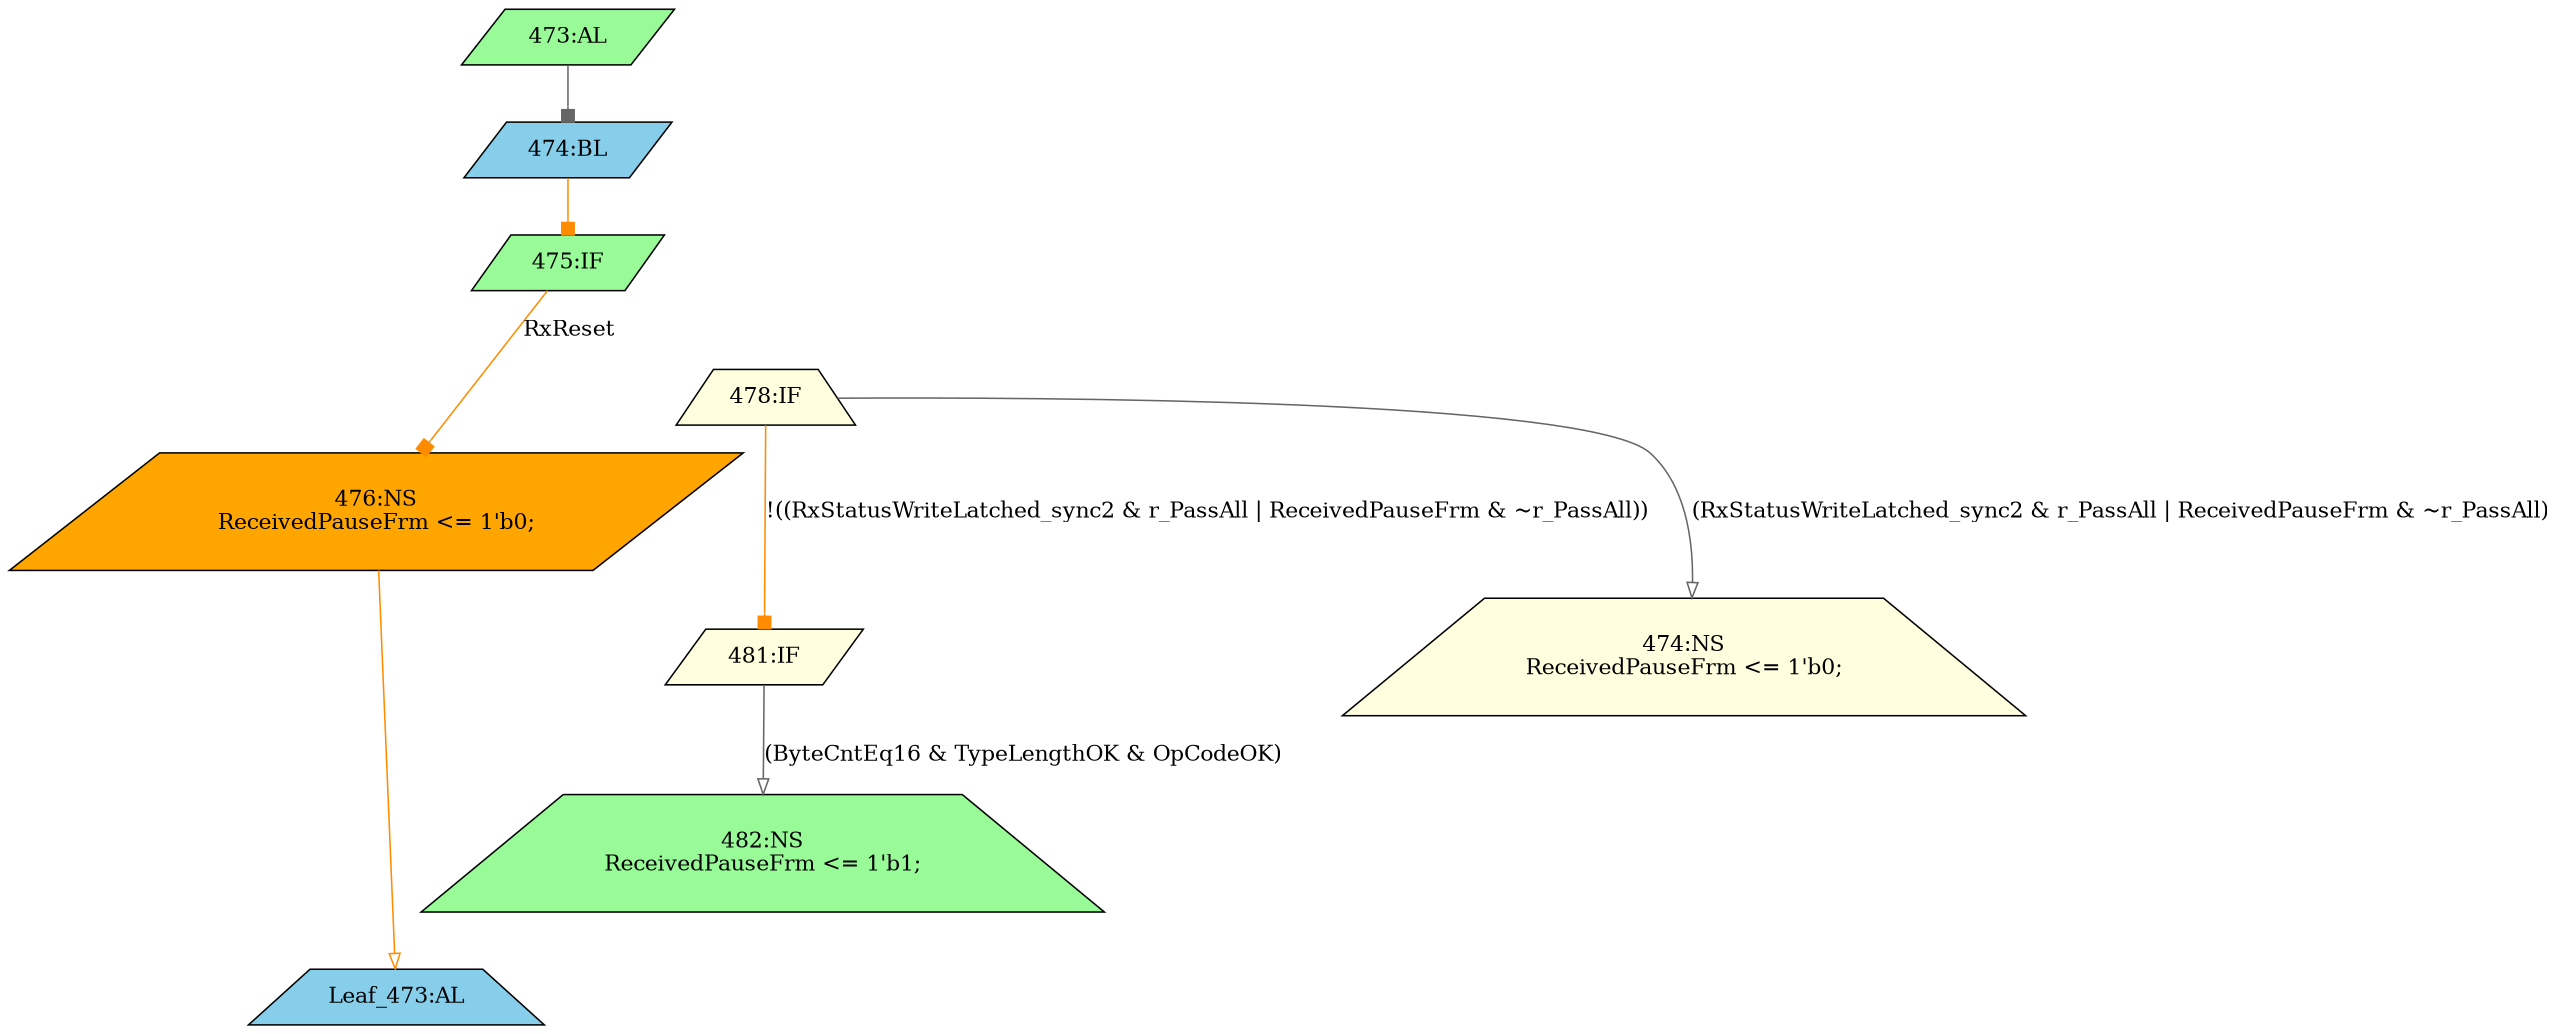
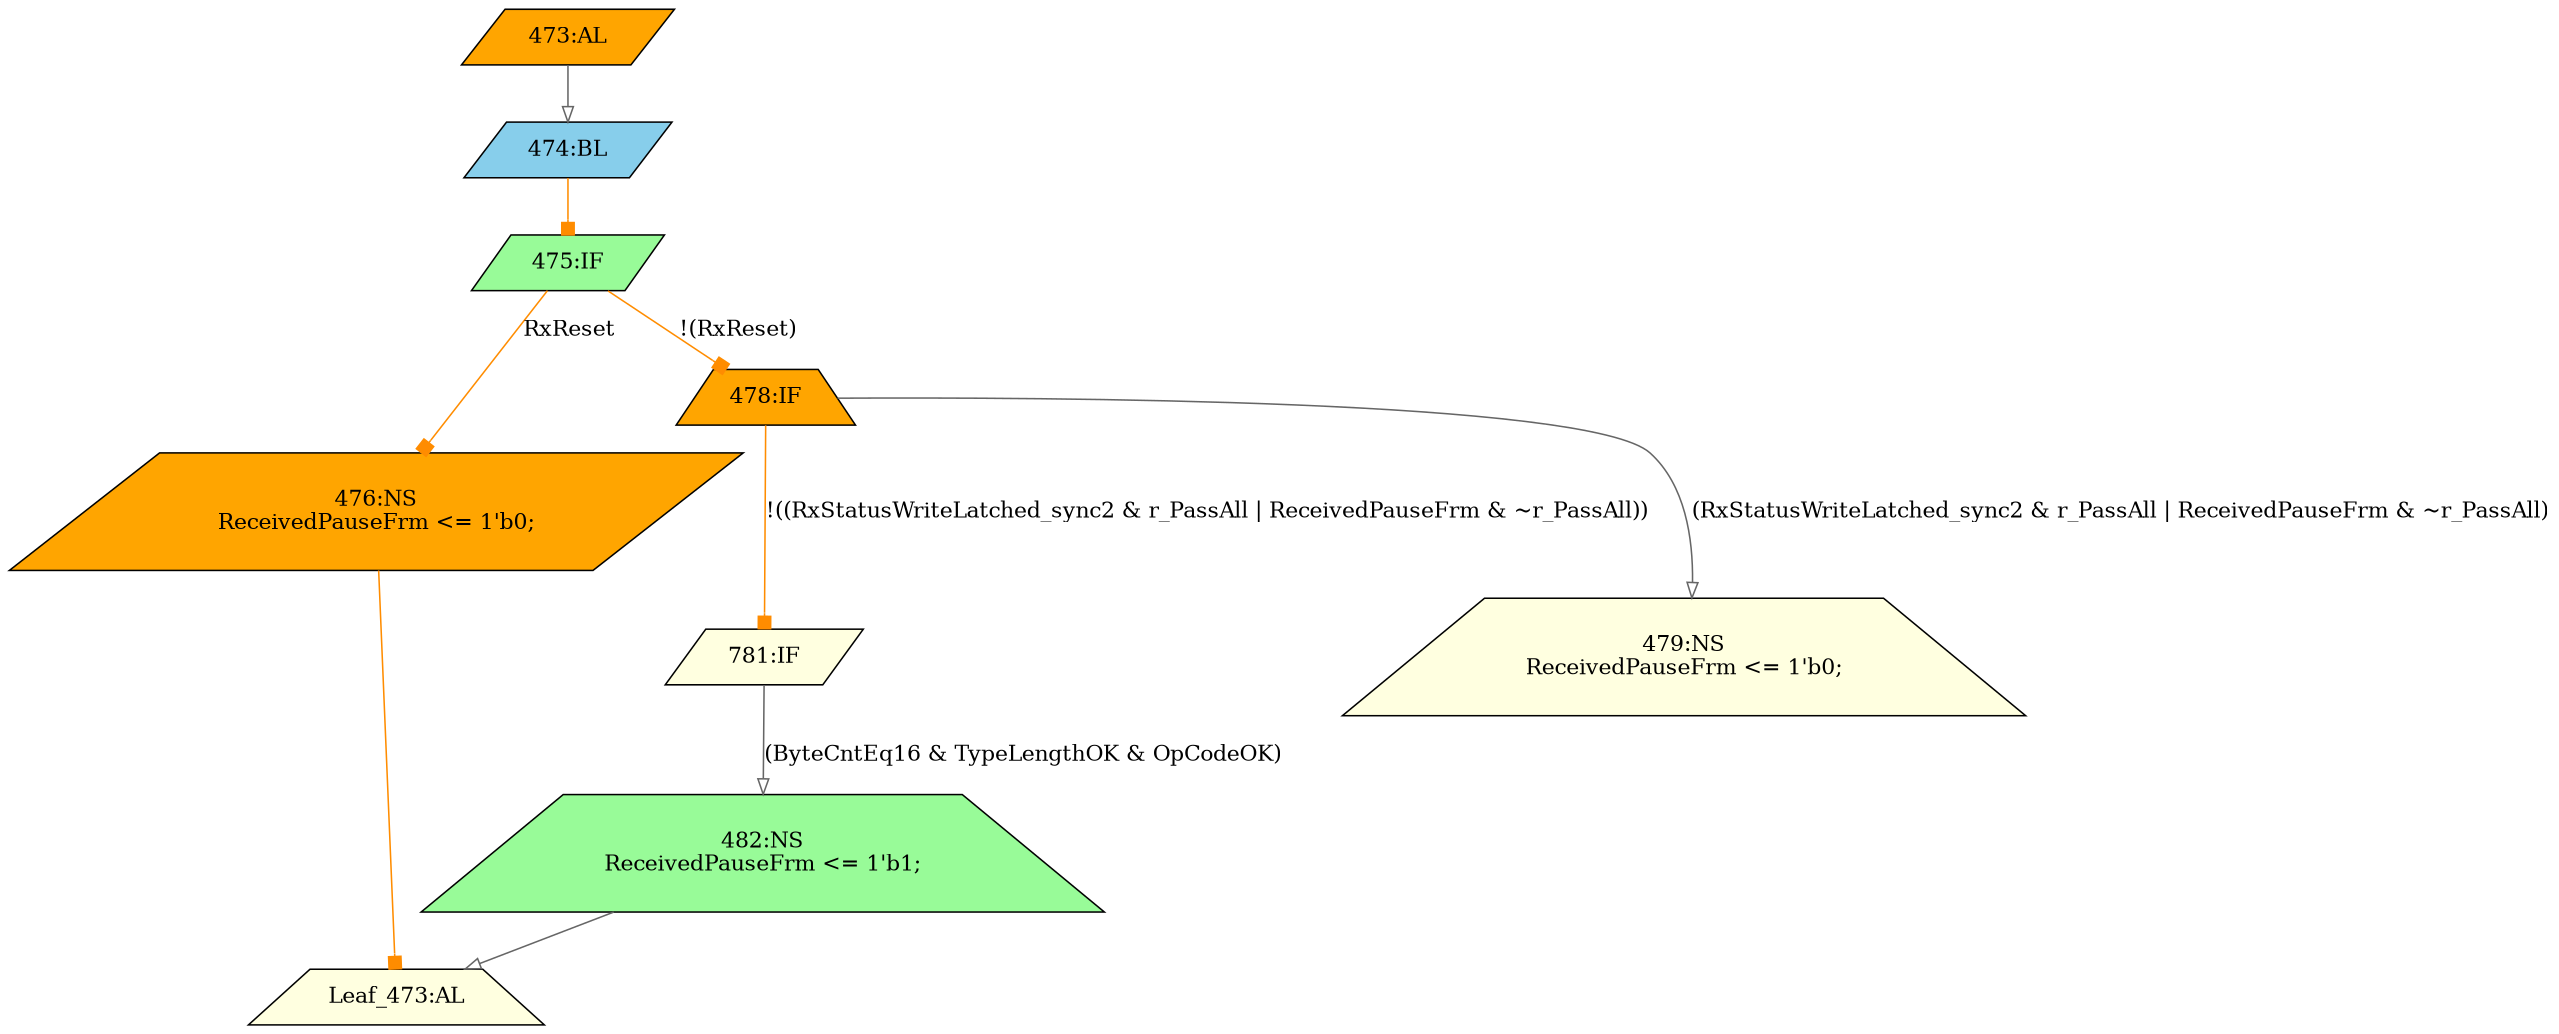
(568, 37) -> (568, 37)
(568, 86) -> (568, 86)
none -> (660, 326)
(766, 397) -> (766, 397)
(764, 657) -> (764, 657)
(1684, 657) -> (1684, 657)
(387, 762) -> (387, 762)
none -> (547, 938)
(396, 997) -> (396, 997)
